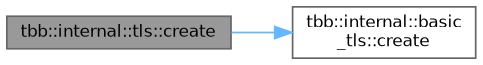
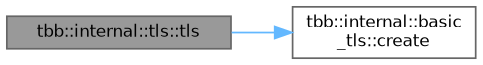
(119, 33) -> (119, 33)
